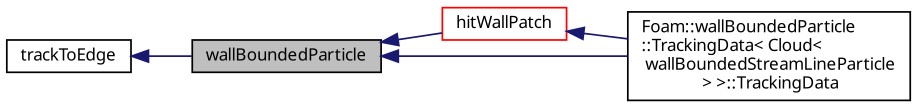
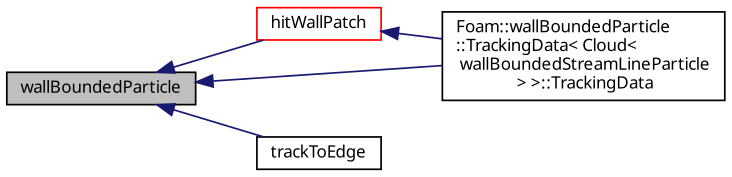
(170, 56) -> (218, 123)
